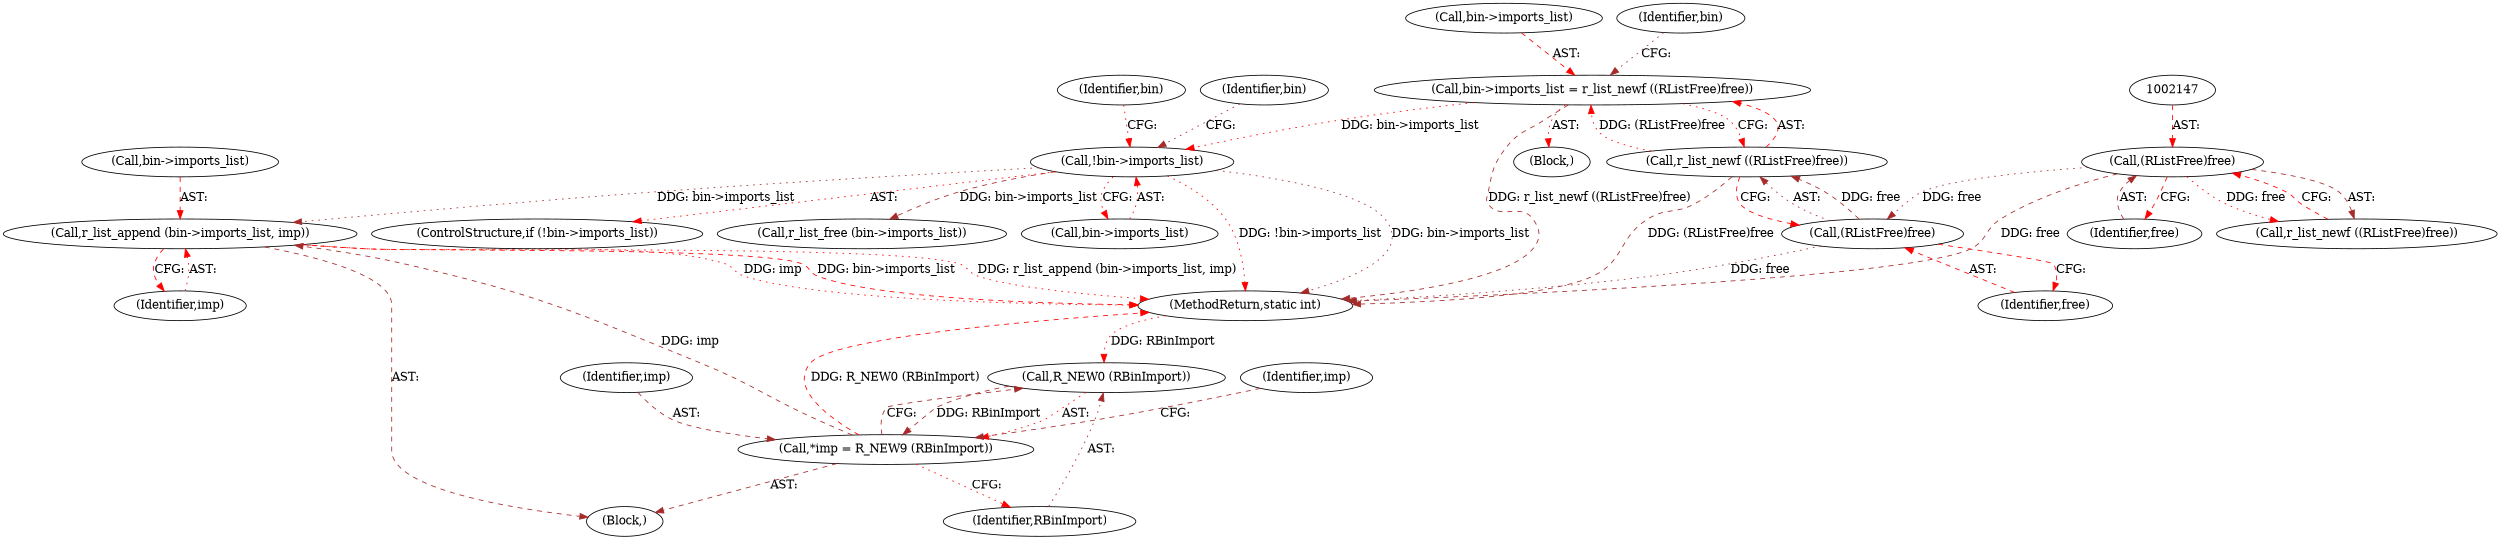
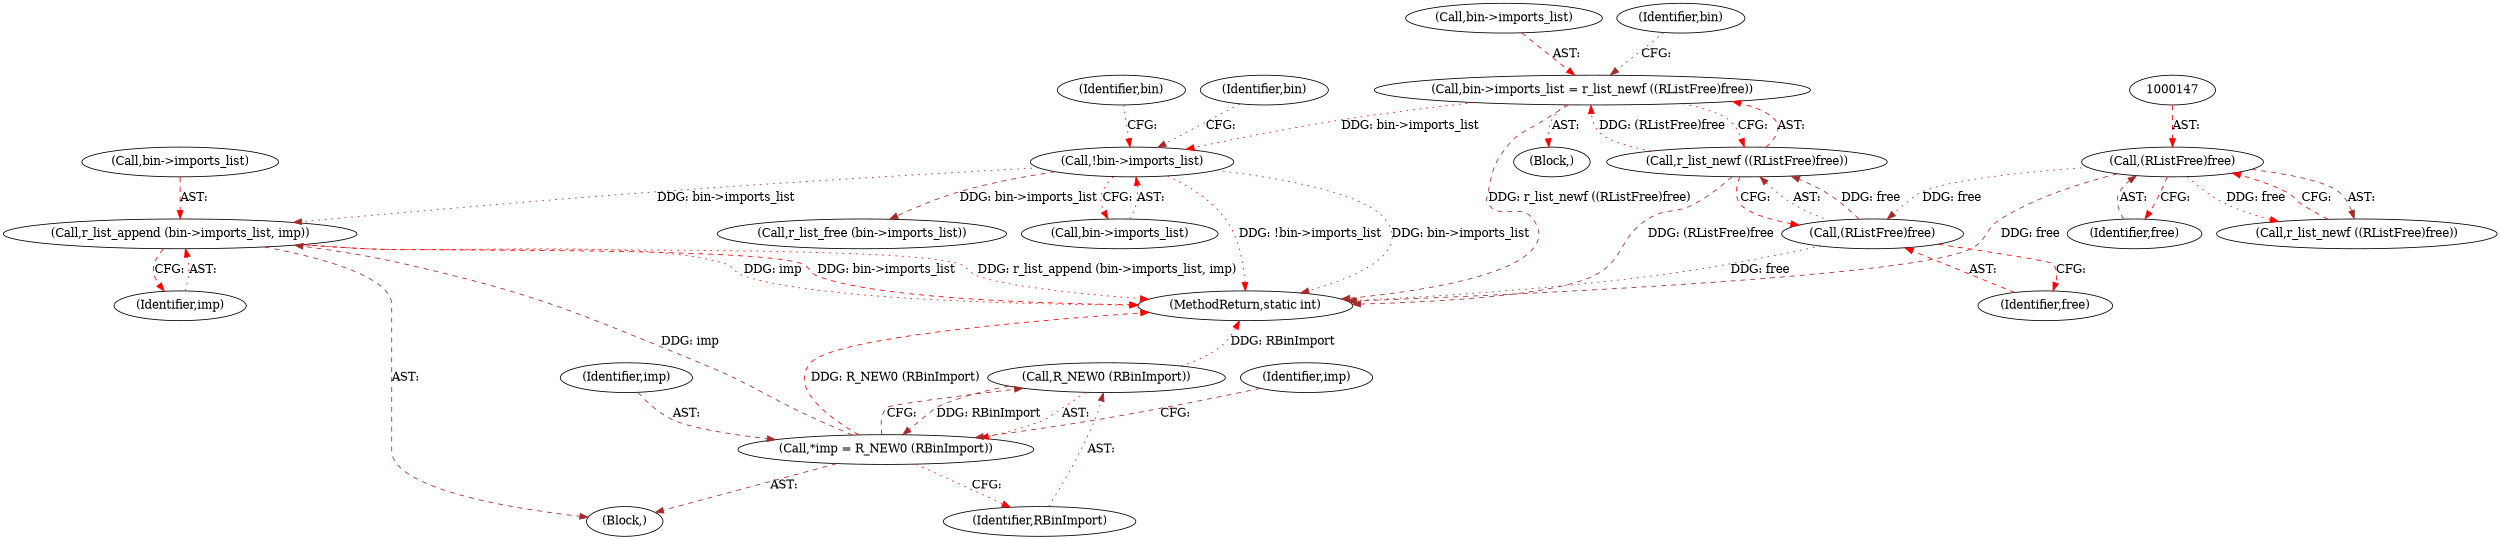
(2173, 90) -> (2173, 90)
(537, 234) -> none
(1127, 326) -> (1212, 352)
(886, 450) -> (886, 450)
